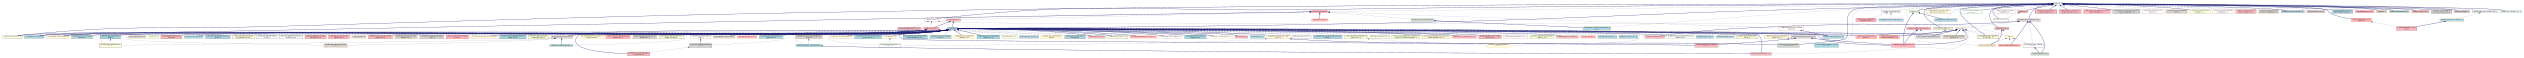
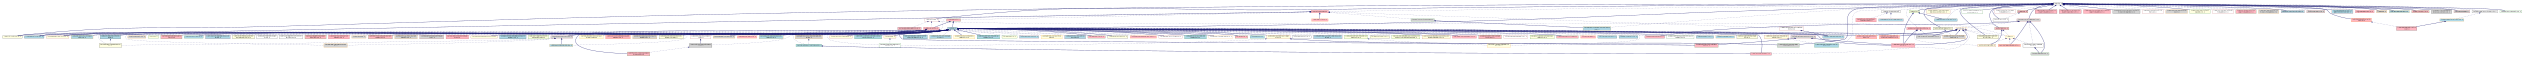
(1074, 32) -> (1074, 32)
